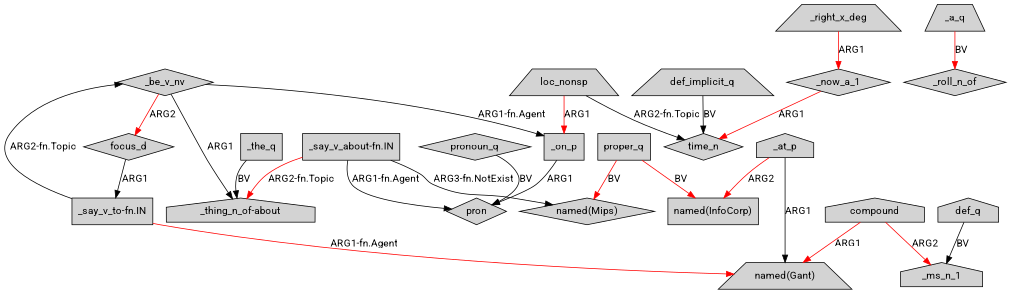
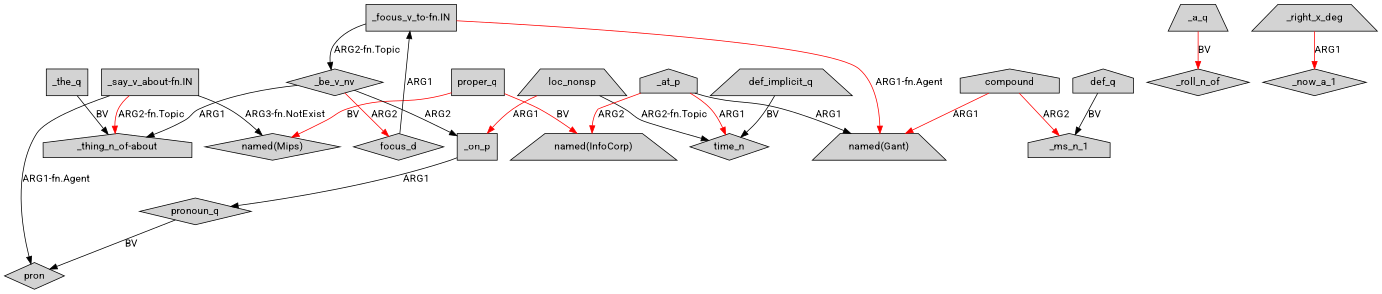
(774, 113) -> (709, 108)
(512, 115) -> (438, 115)
(532, 187) -> (349, 187)
(112, 211) -> (411, 18)
(713, 211) -> (594, 147)
